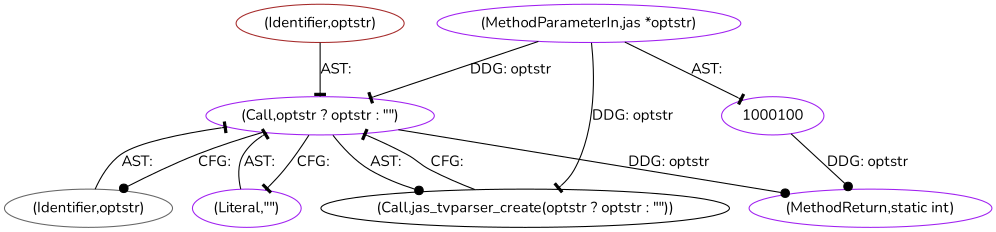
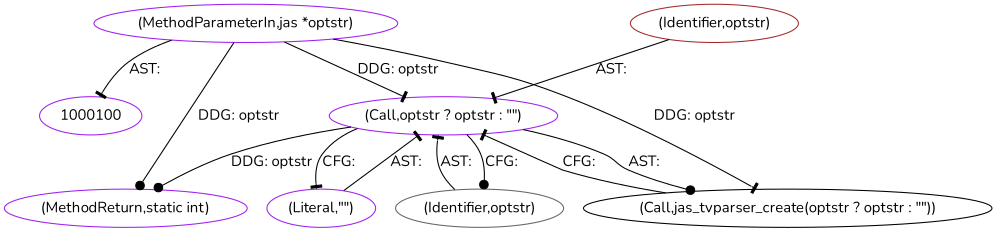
(818, 159) -> (188, 112)
